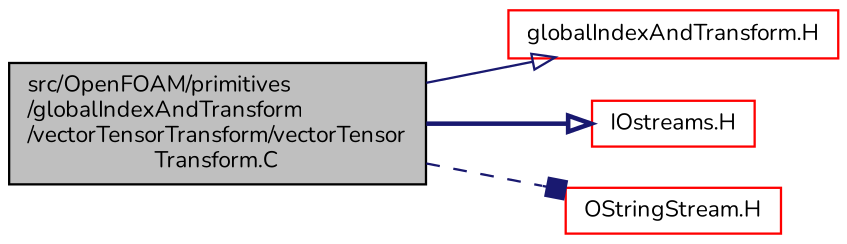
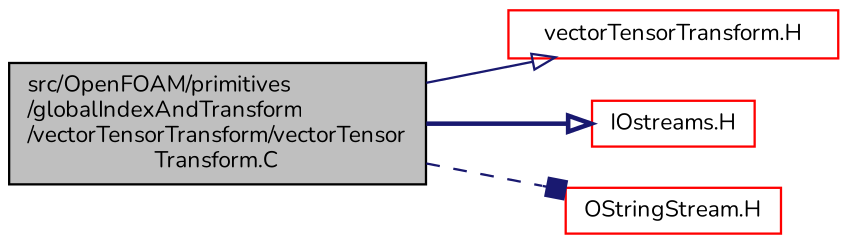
(673, 34) -> (673, 34)
